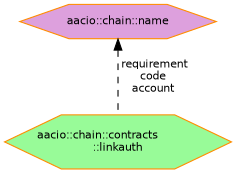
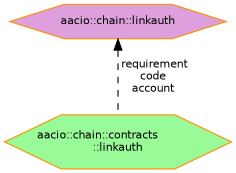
(118, 22) -> (118, 22)
